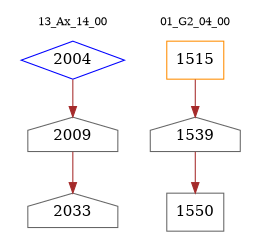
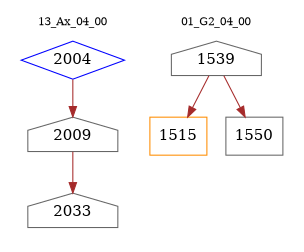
(73, 23) -> (73, 23)
(195, 93) -> (201, 92)
